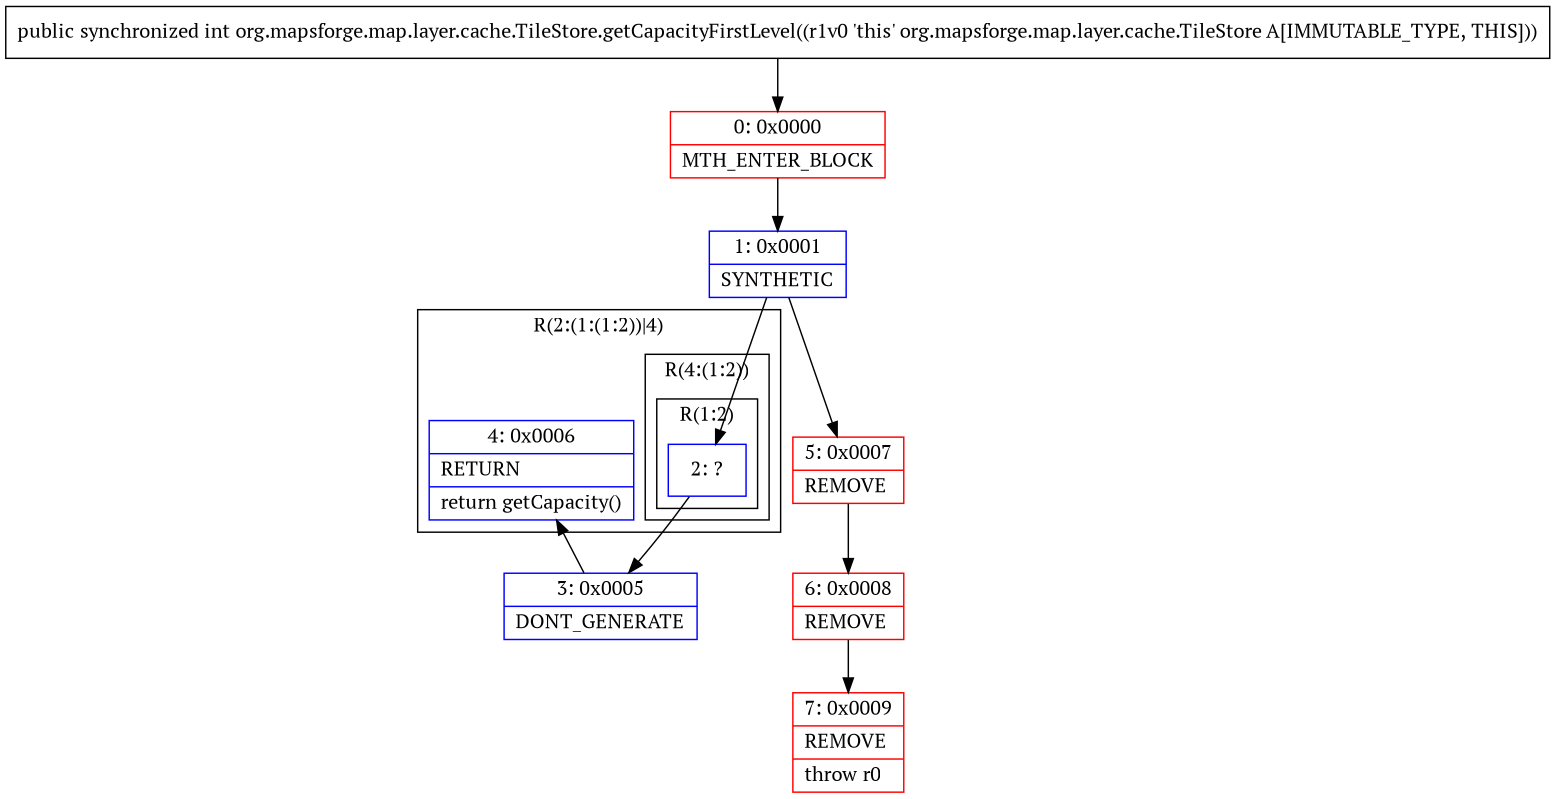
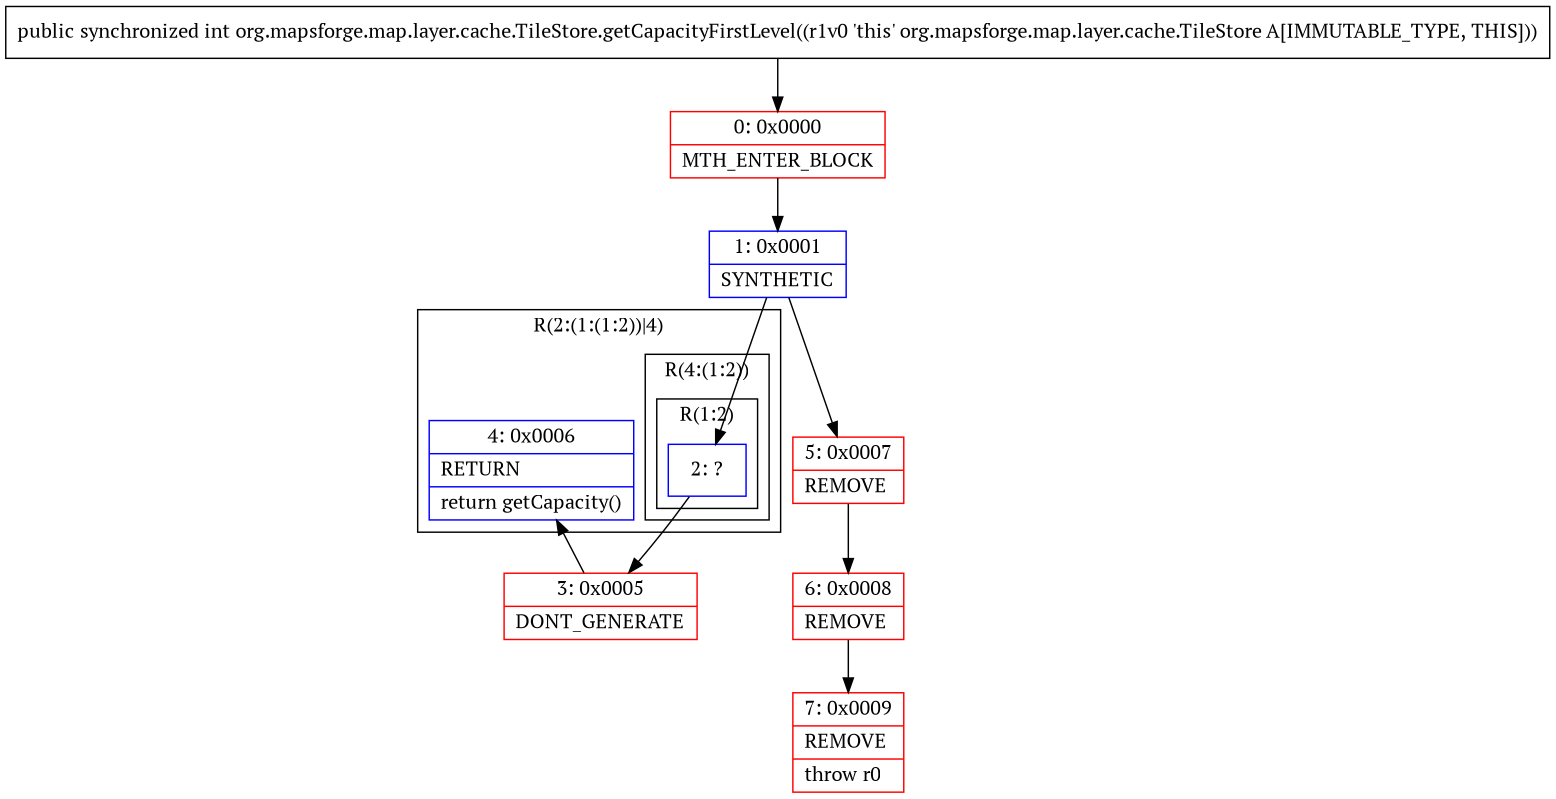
(601, 606) -> (601, 606)
